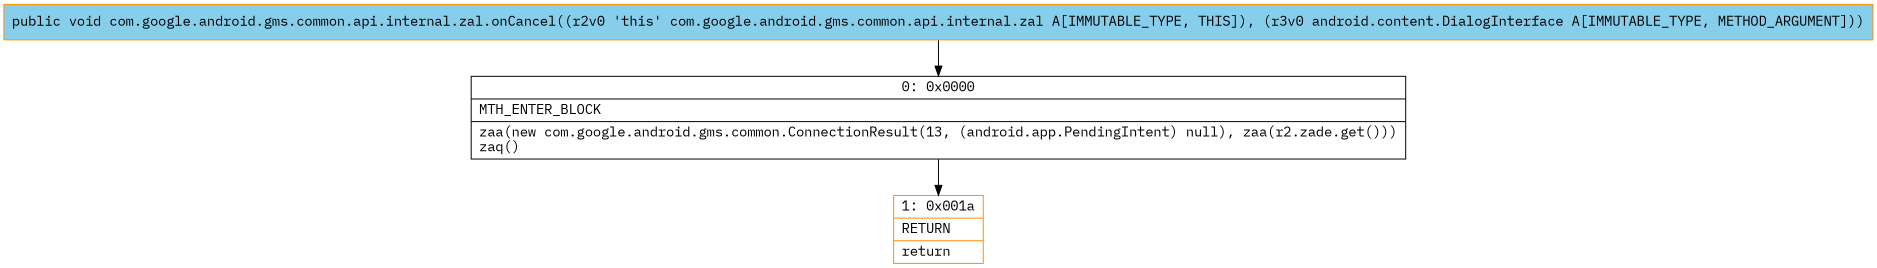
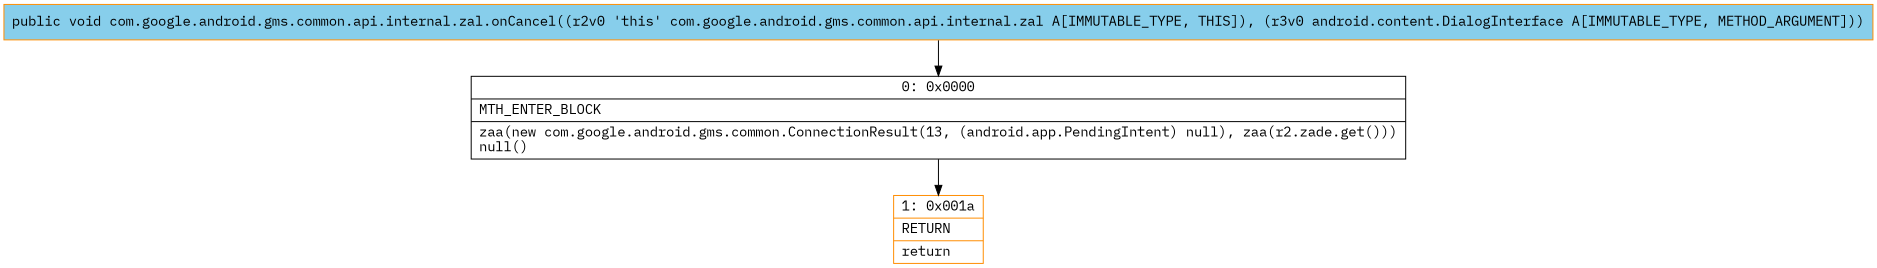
(500, 147) -> (504, 147)
